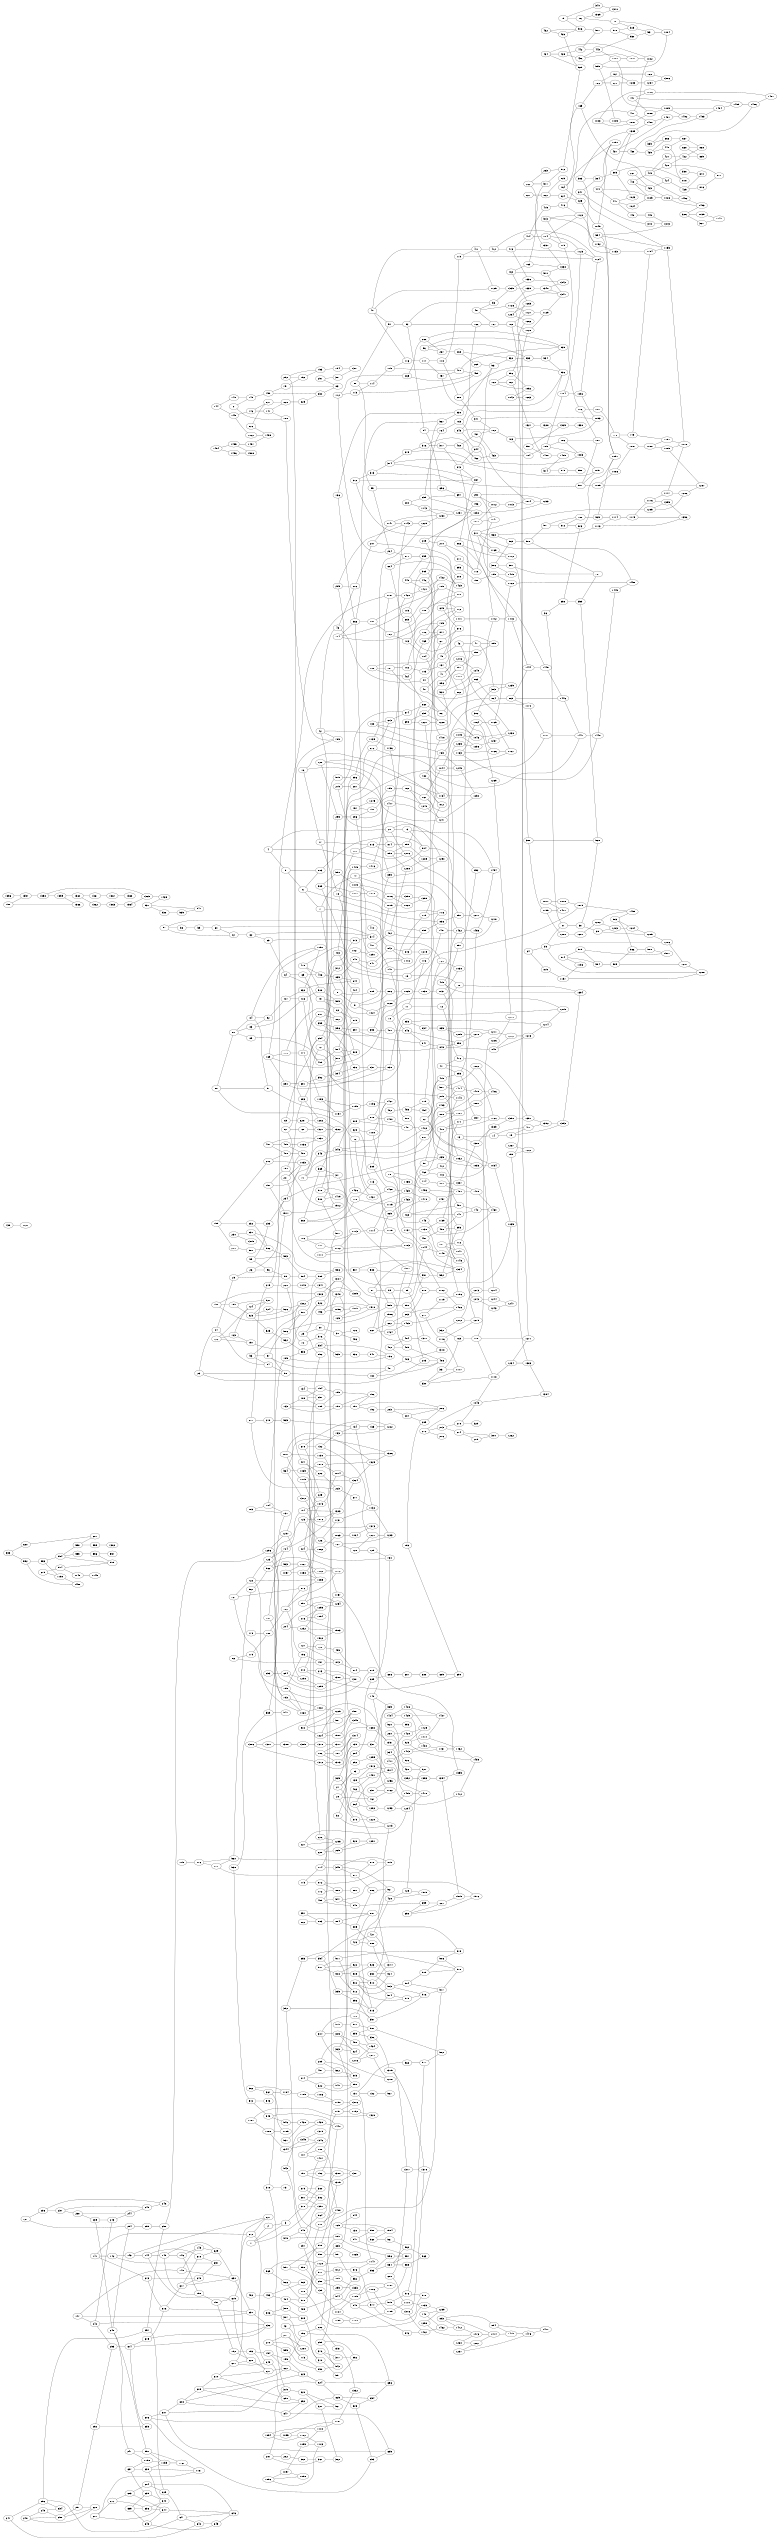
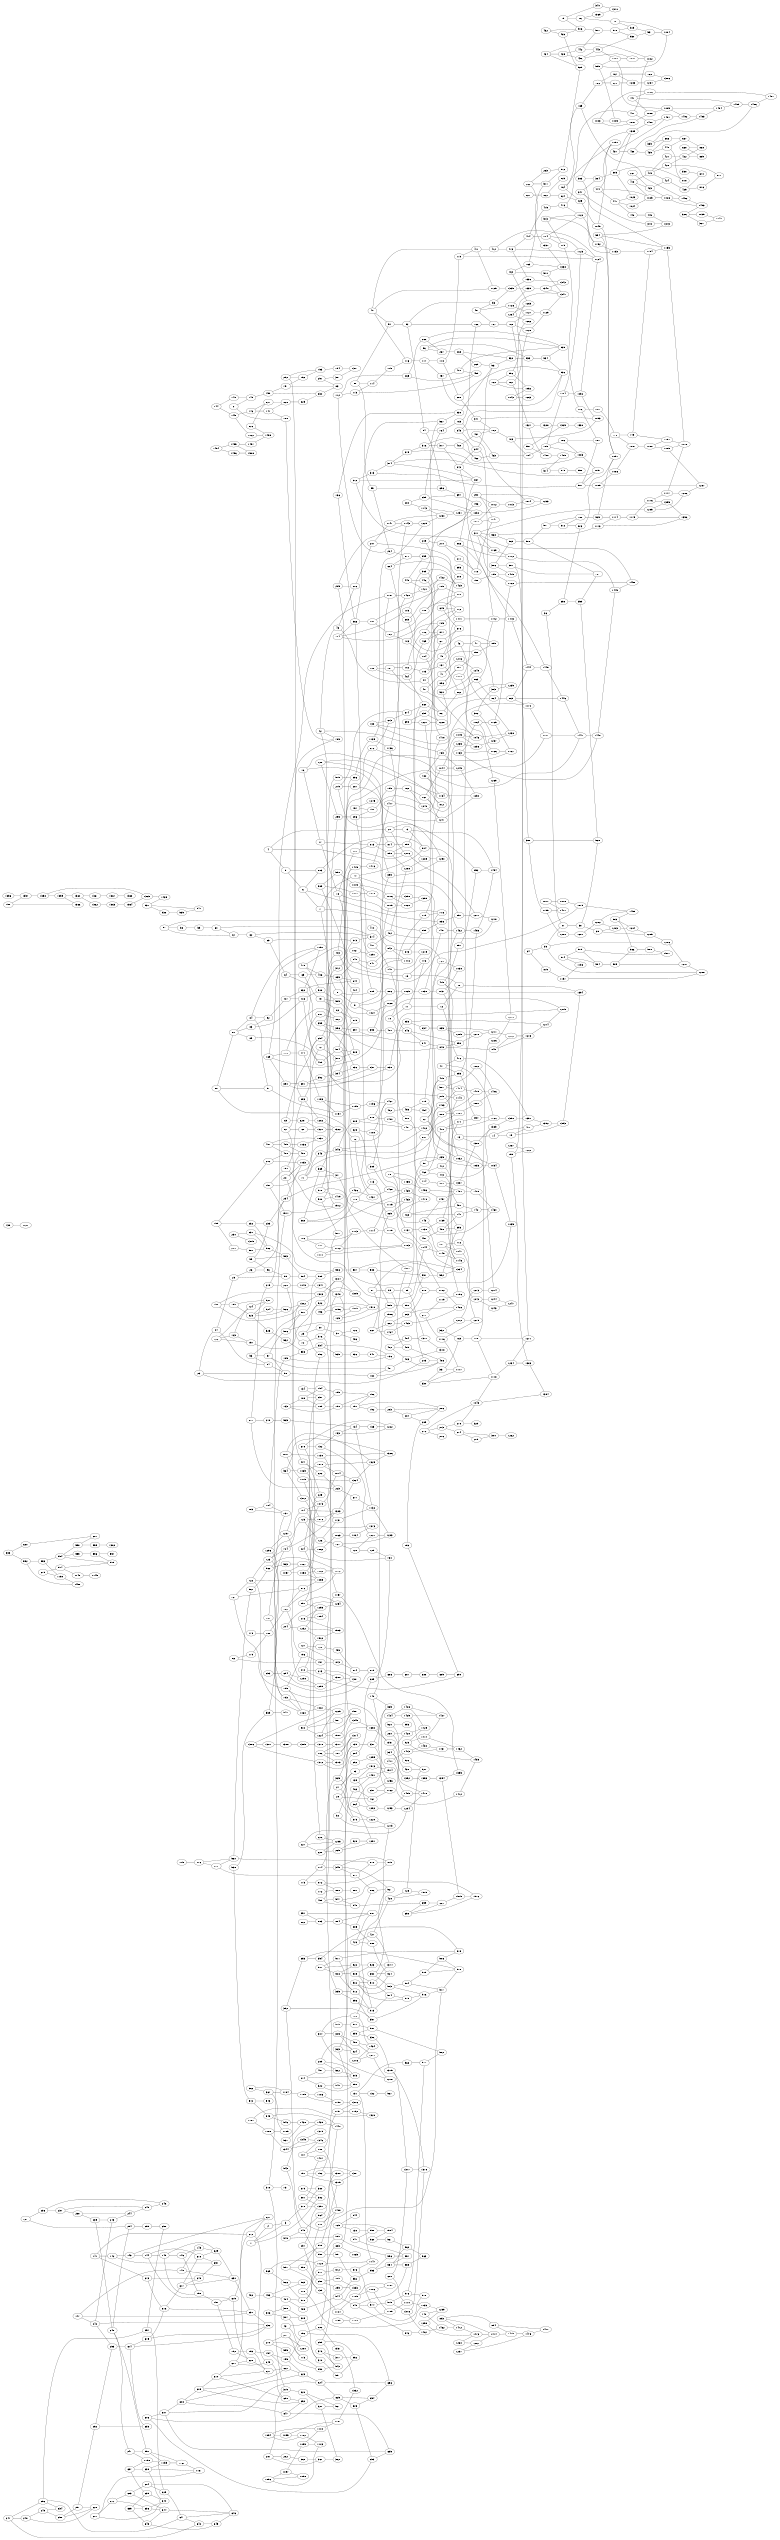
(424, 370) -> none
none -> (568, 561)
(176, 1857) -> none
(43, 2518) -> (17, 2518)
